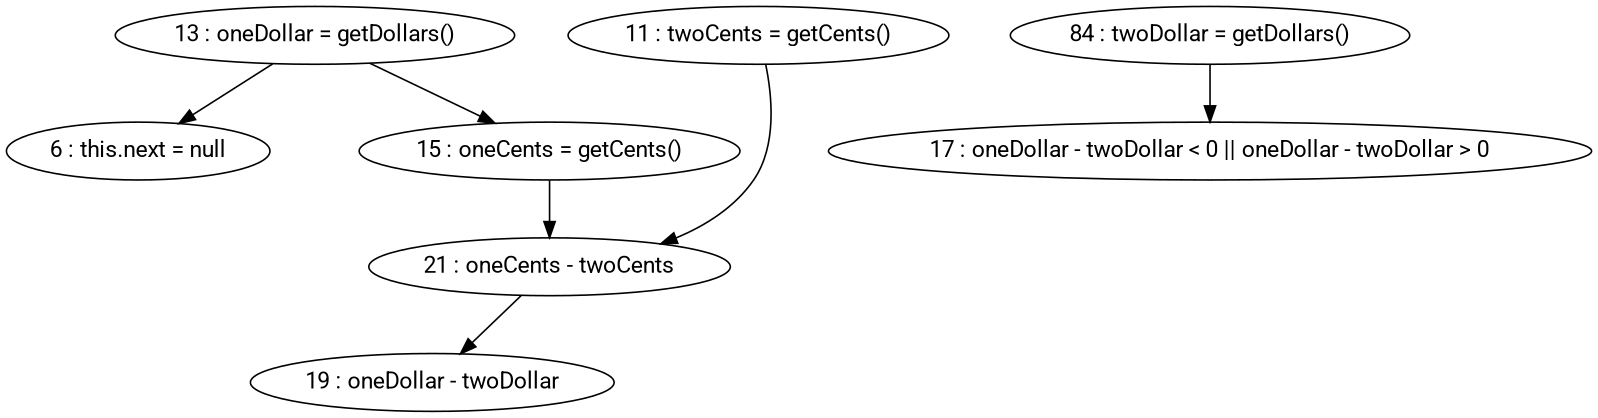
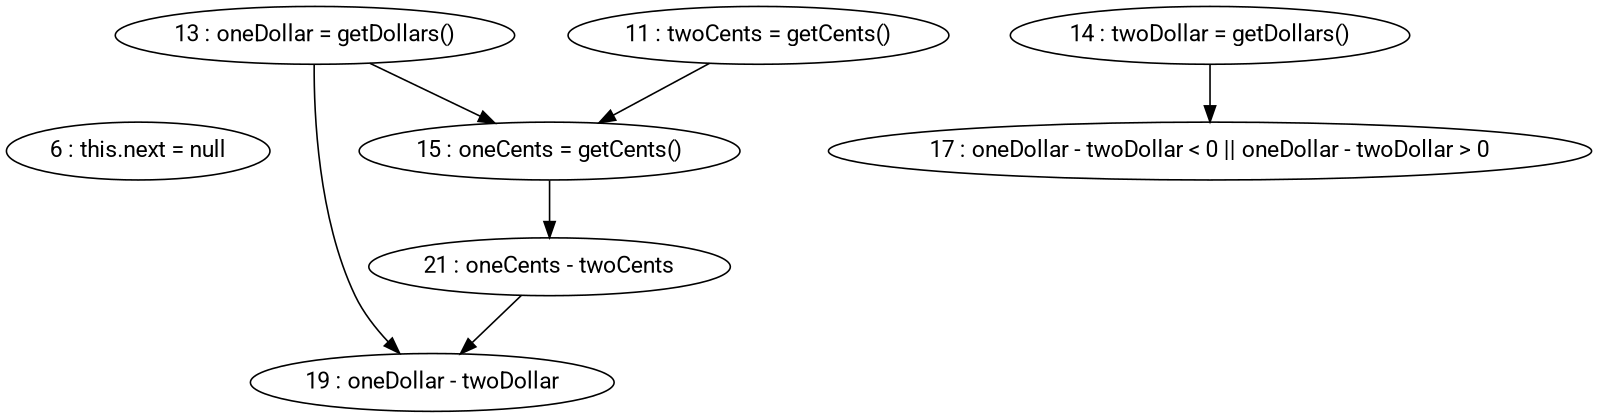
(1210, 35) -> (1210, 35)
(233, 89) -> (328, 211)
(759, 171) -> (661, 89)
